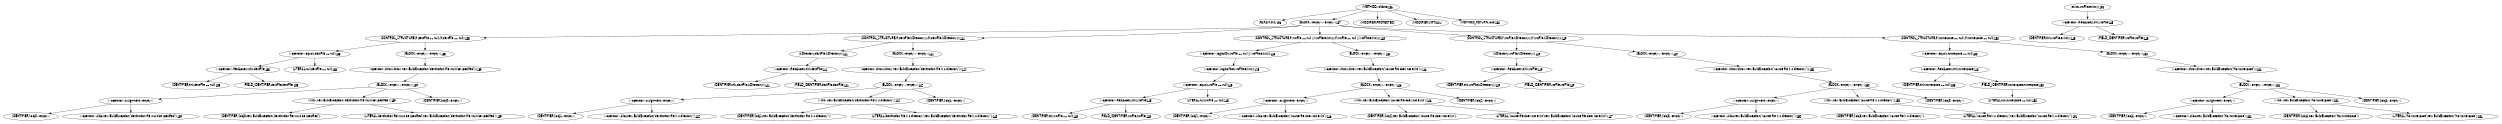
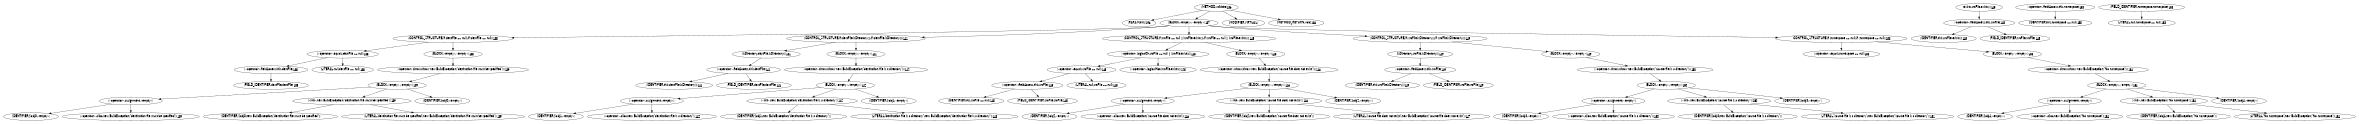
(2102, 7) -> (1993, 7)
(1378, 23) -> none
(845, 54) -> (788, 54)
(1950, 61) -> none
(1976, 69) -> (2082, 7)
(1220, 77) -> (1120, 62)
(1980, 77) -> none
(196, 85) -> none
